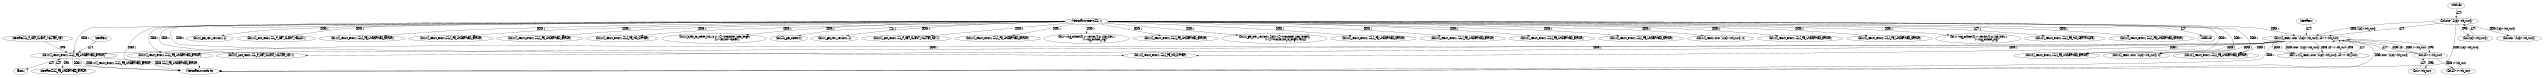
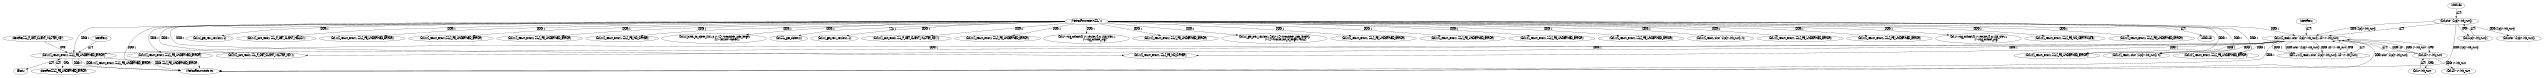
(677, 23) -> (605, 24)
(1977, 29) -> (1977, 29)
